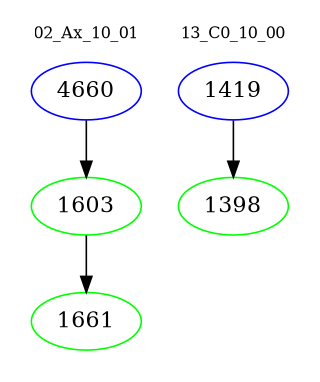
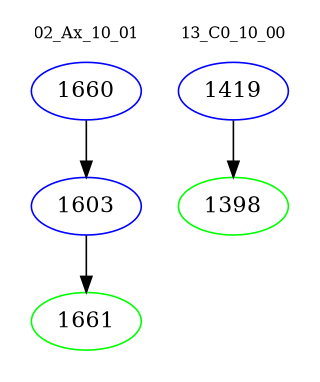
(86, 91) -> (86, 91)
(86, 206) -> (86, 206)
